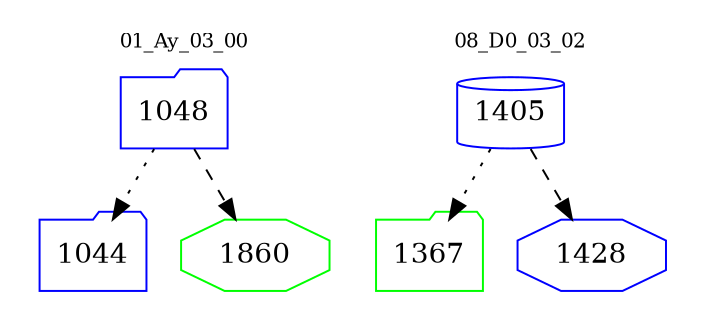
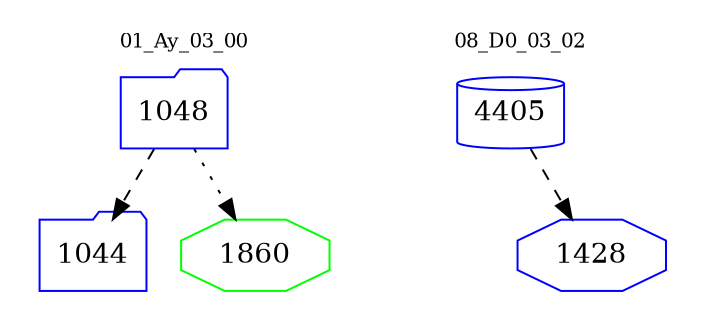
(511, 113) -> (511, 113)
(139, 175) -> (139, 175)
(210, 175) -> (210, 175)
(429, 255) -> none
